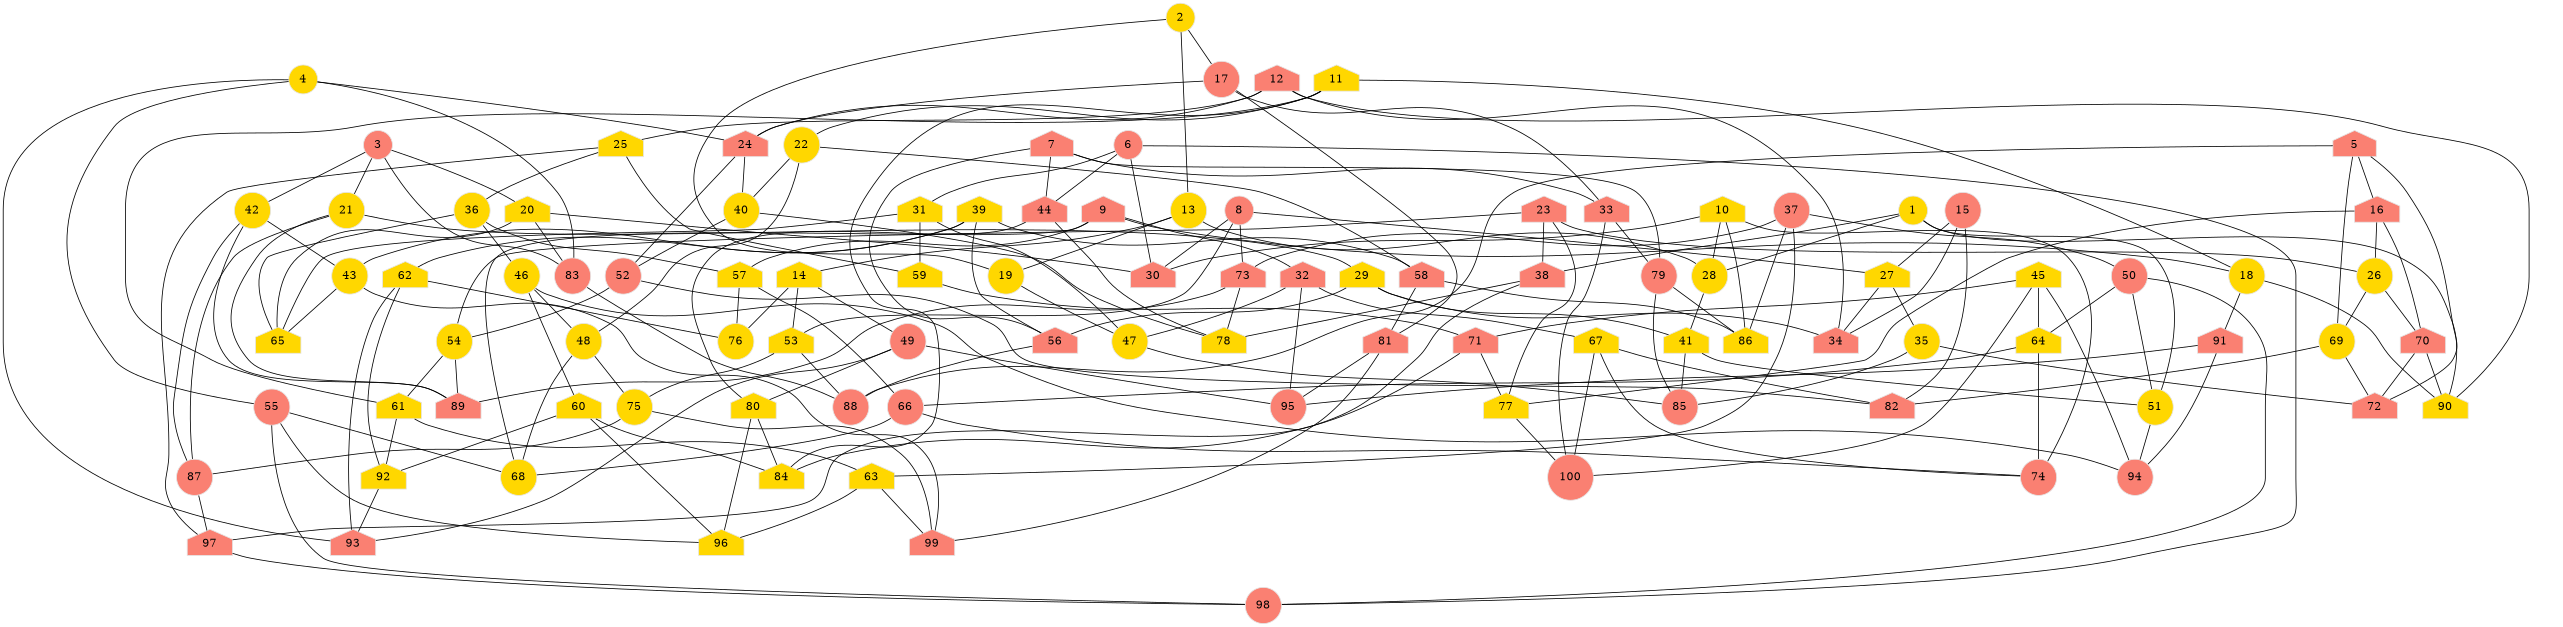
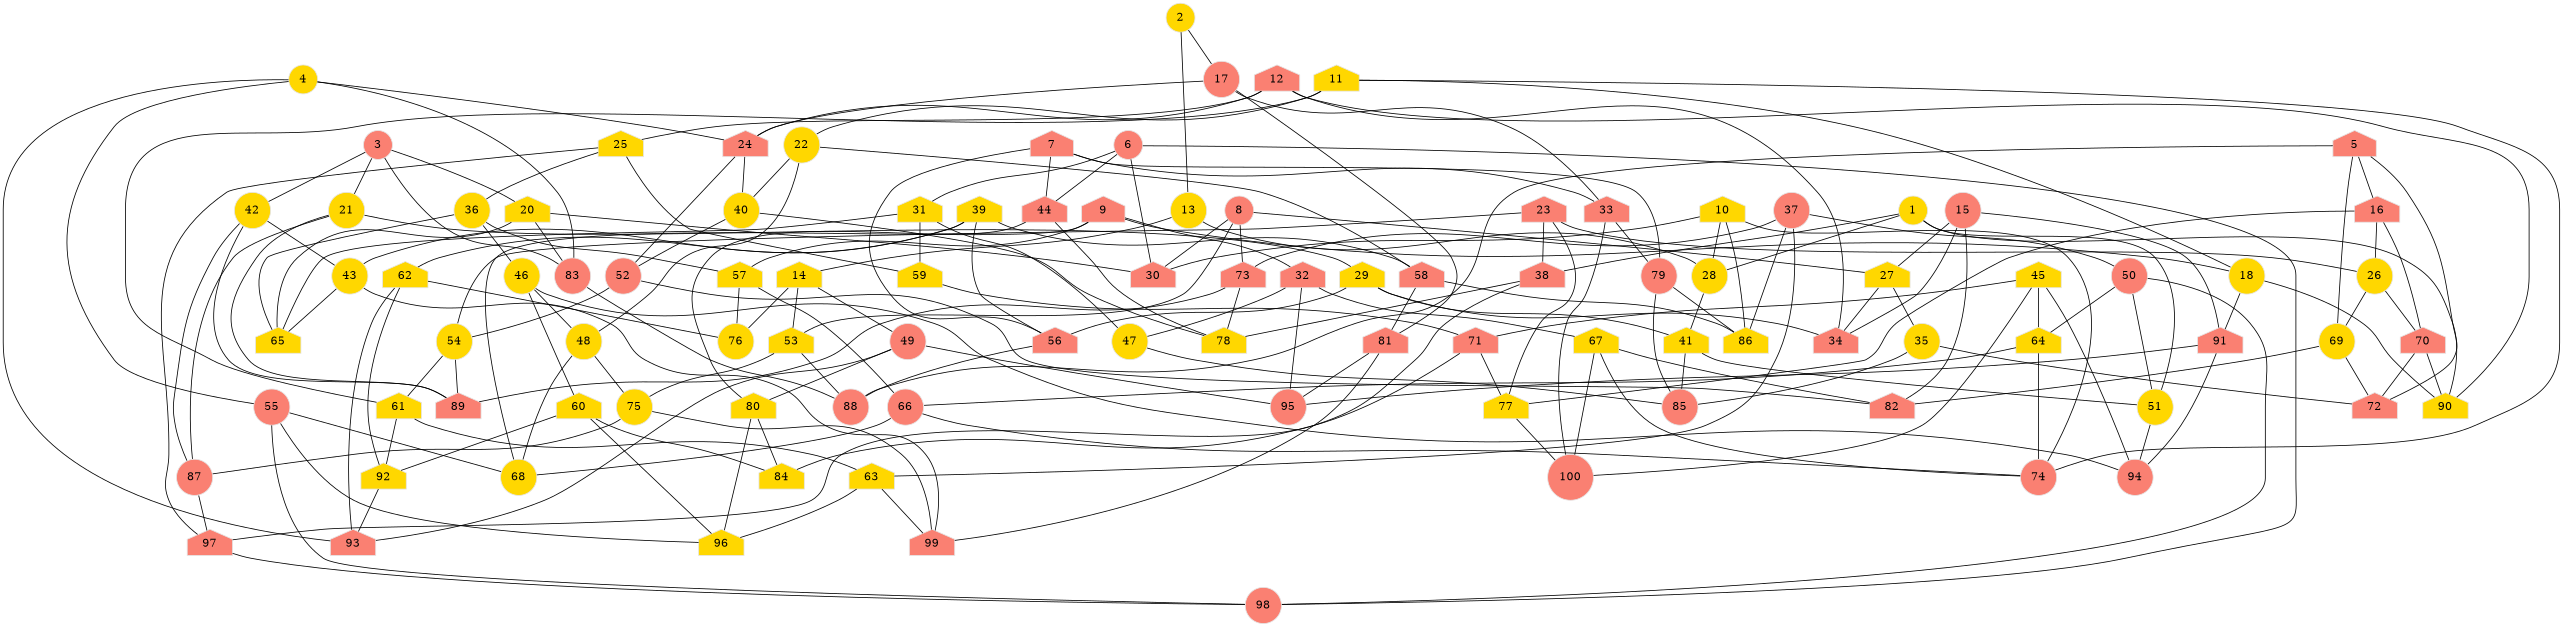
(883, 175) -> (2323, 108)
none -> (2096, 228)
(1006, 276) -> none
